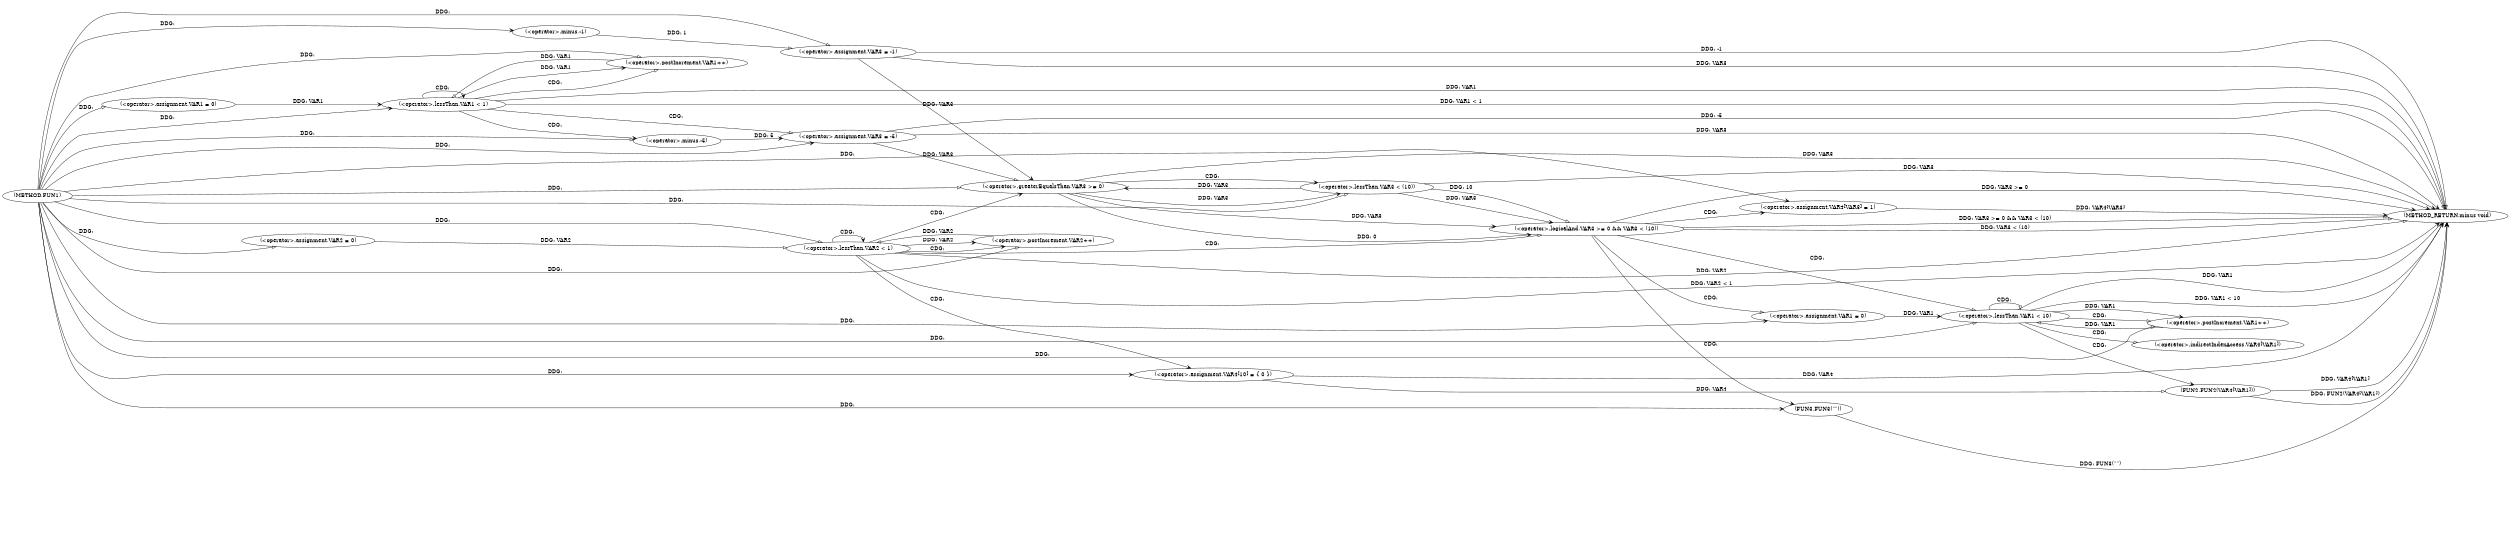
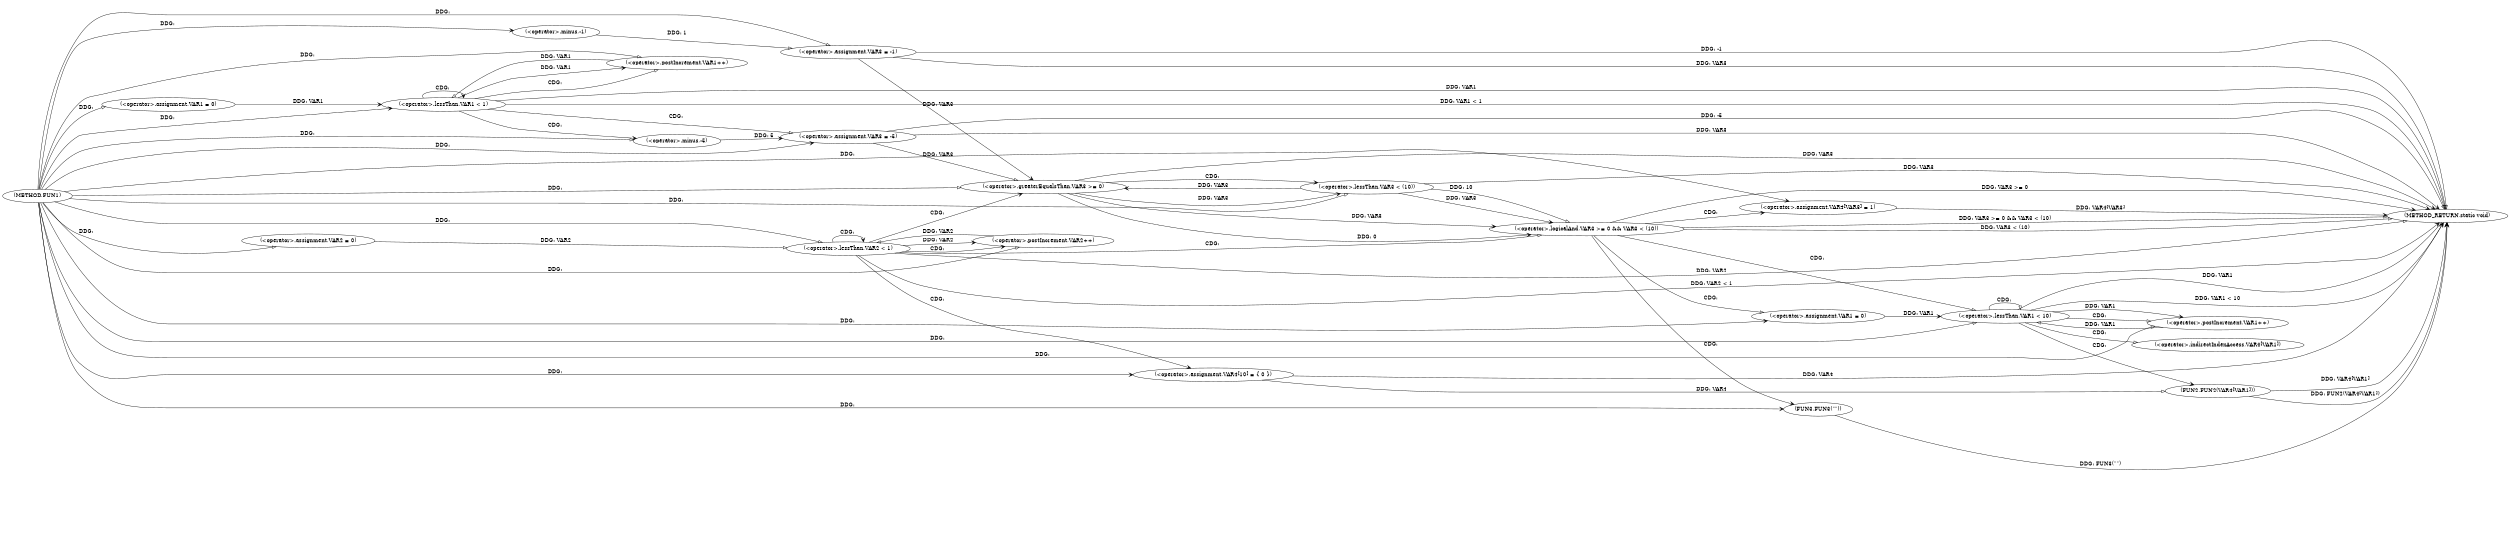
(2447, 216) -> (2447, 216)
